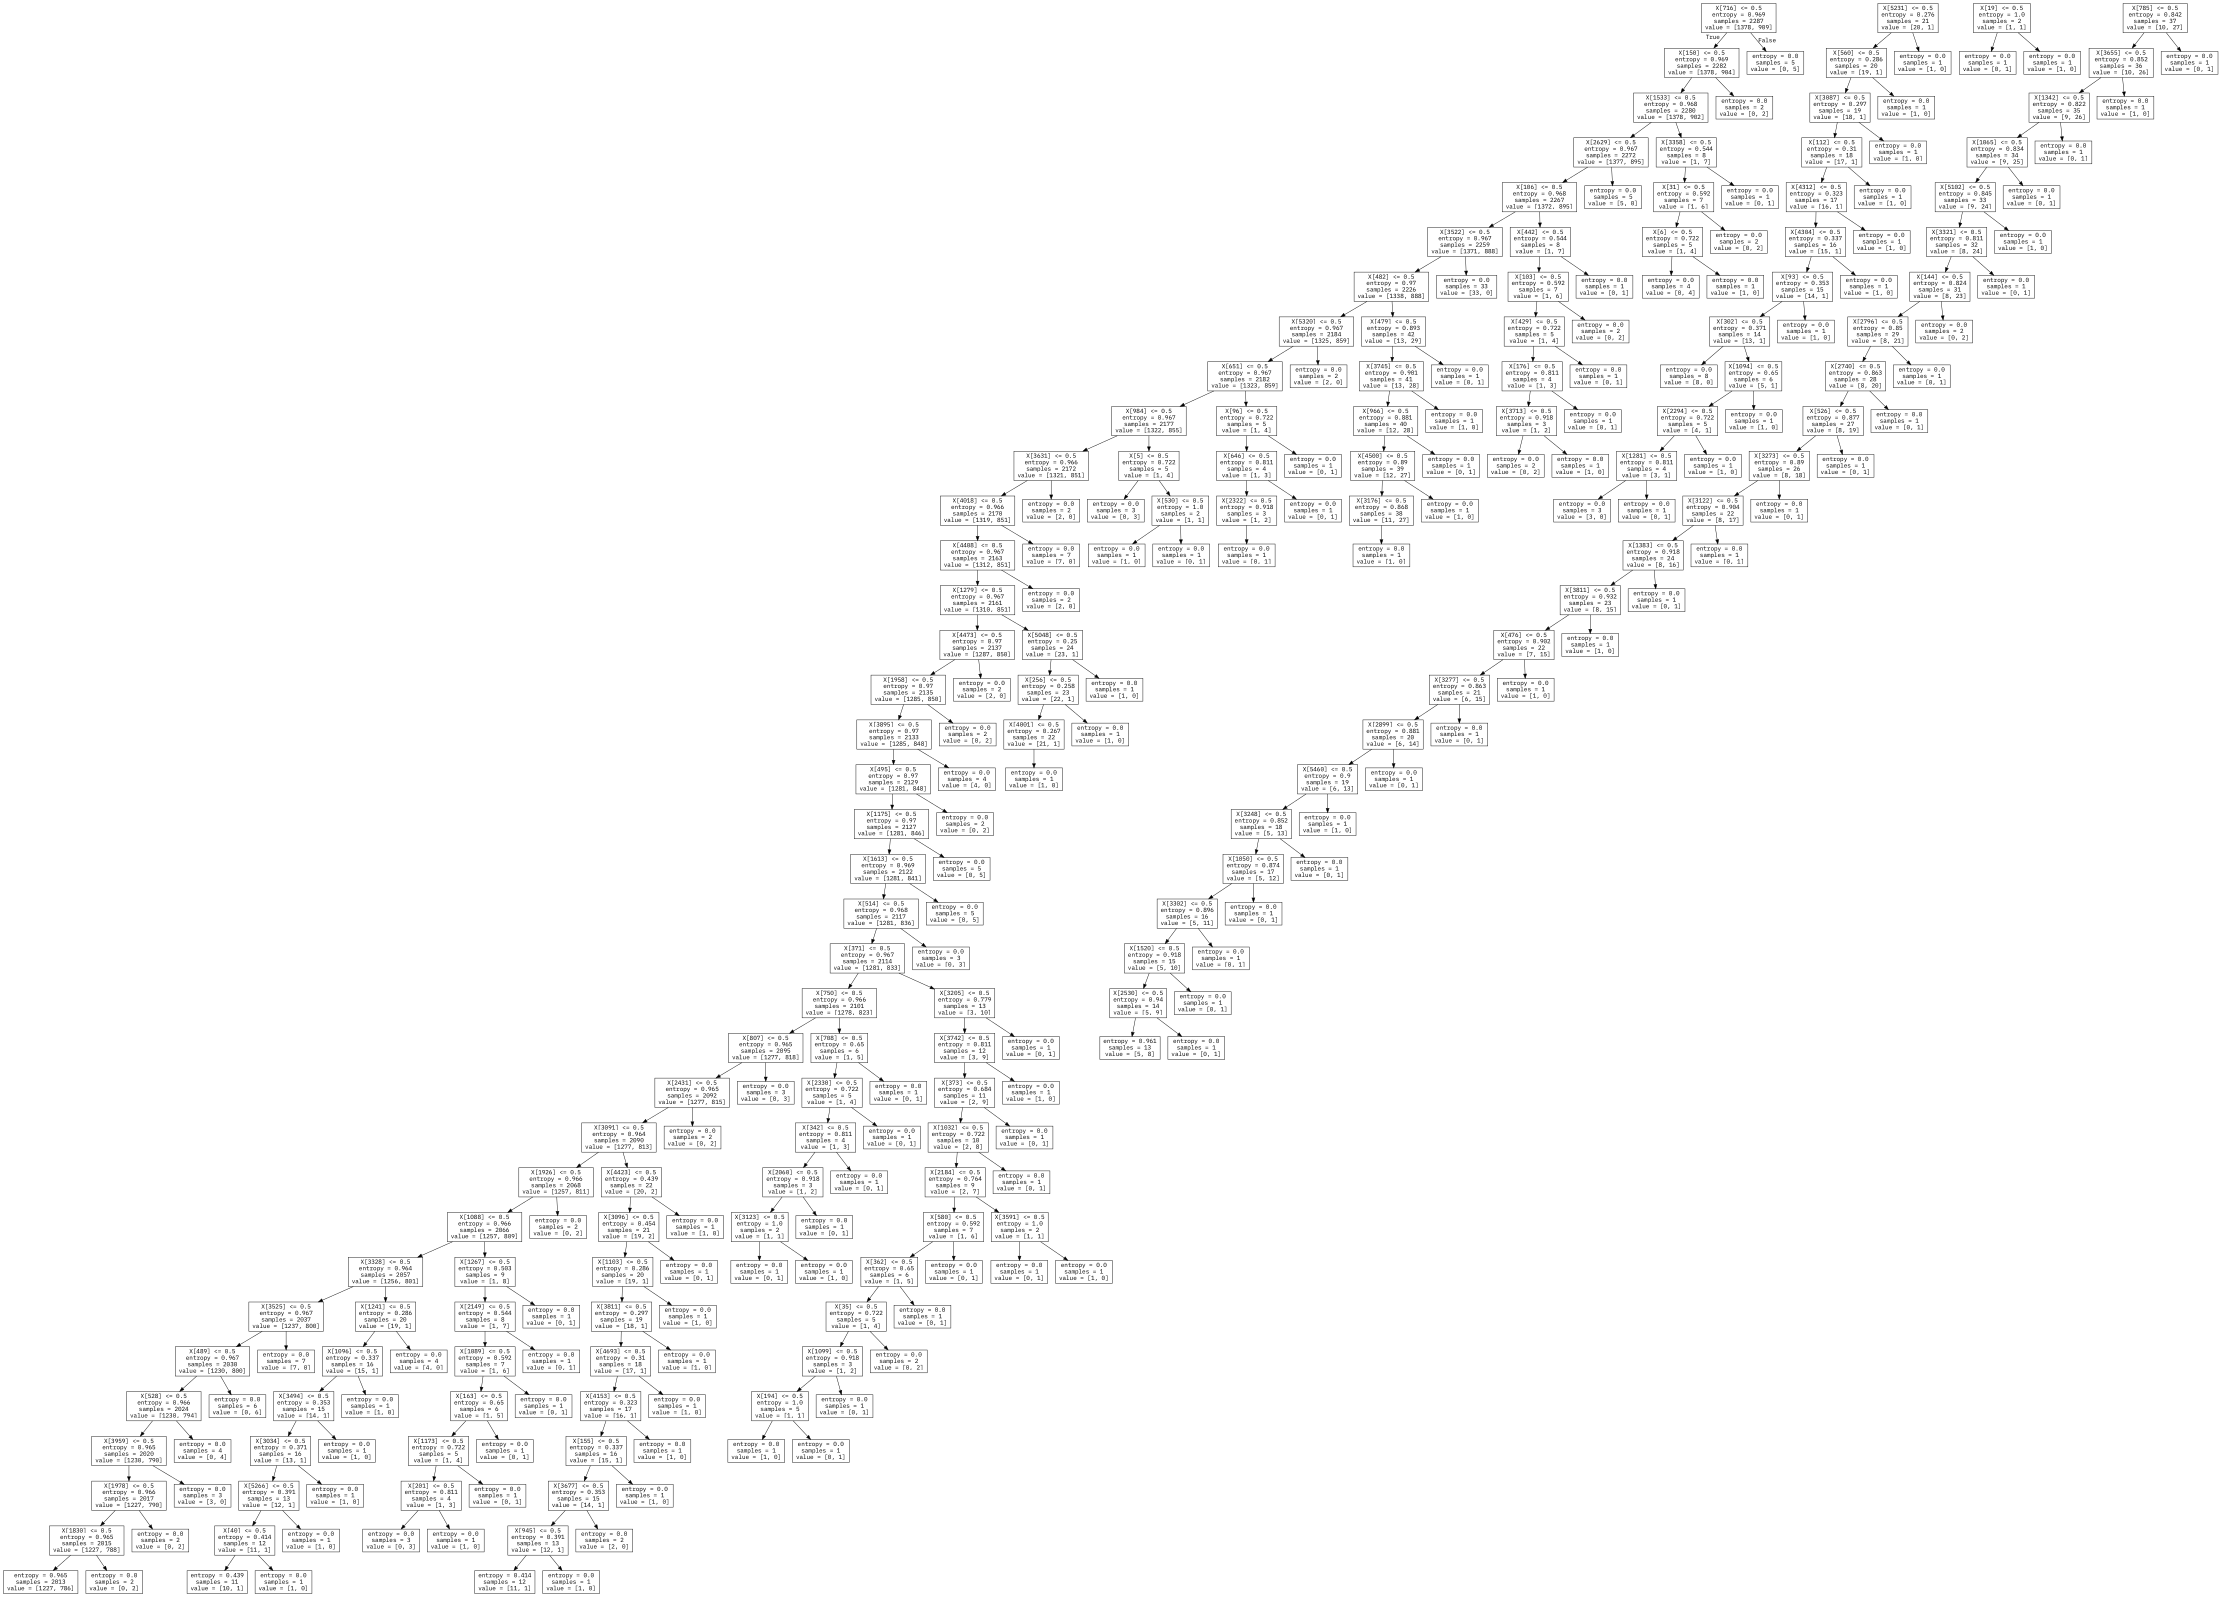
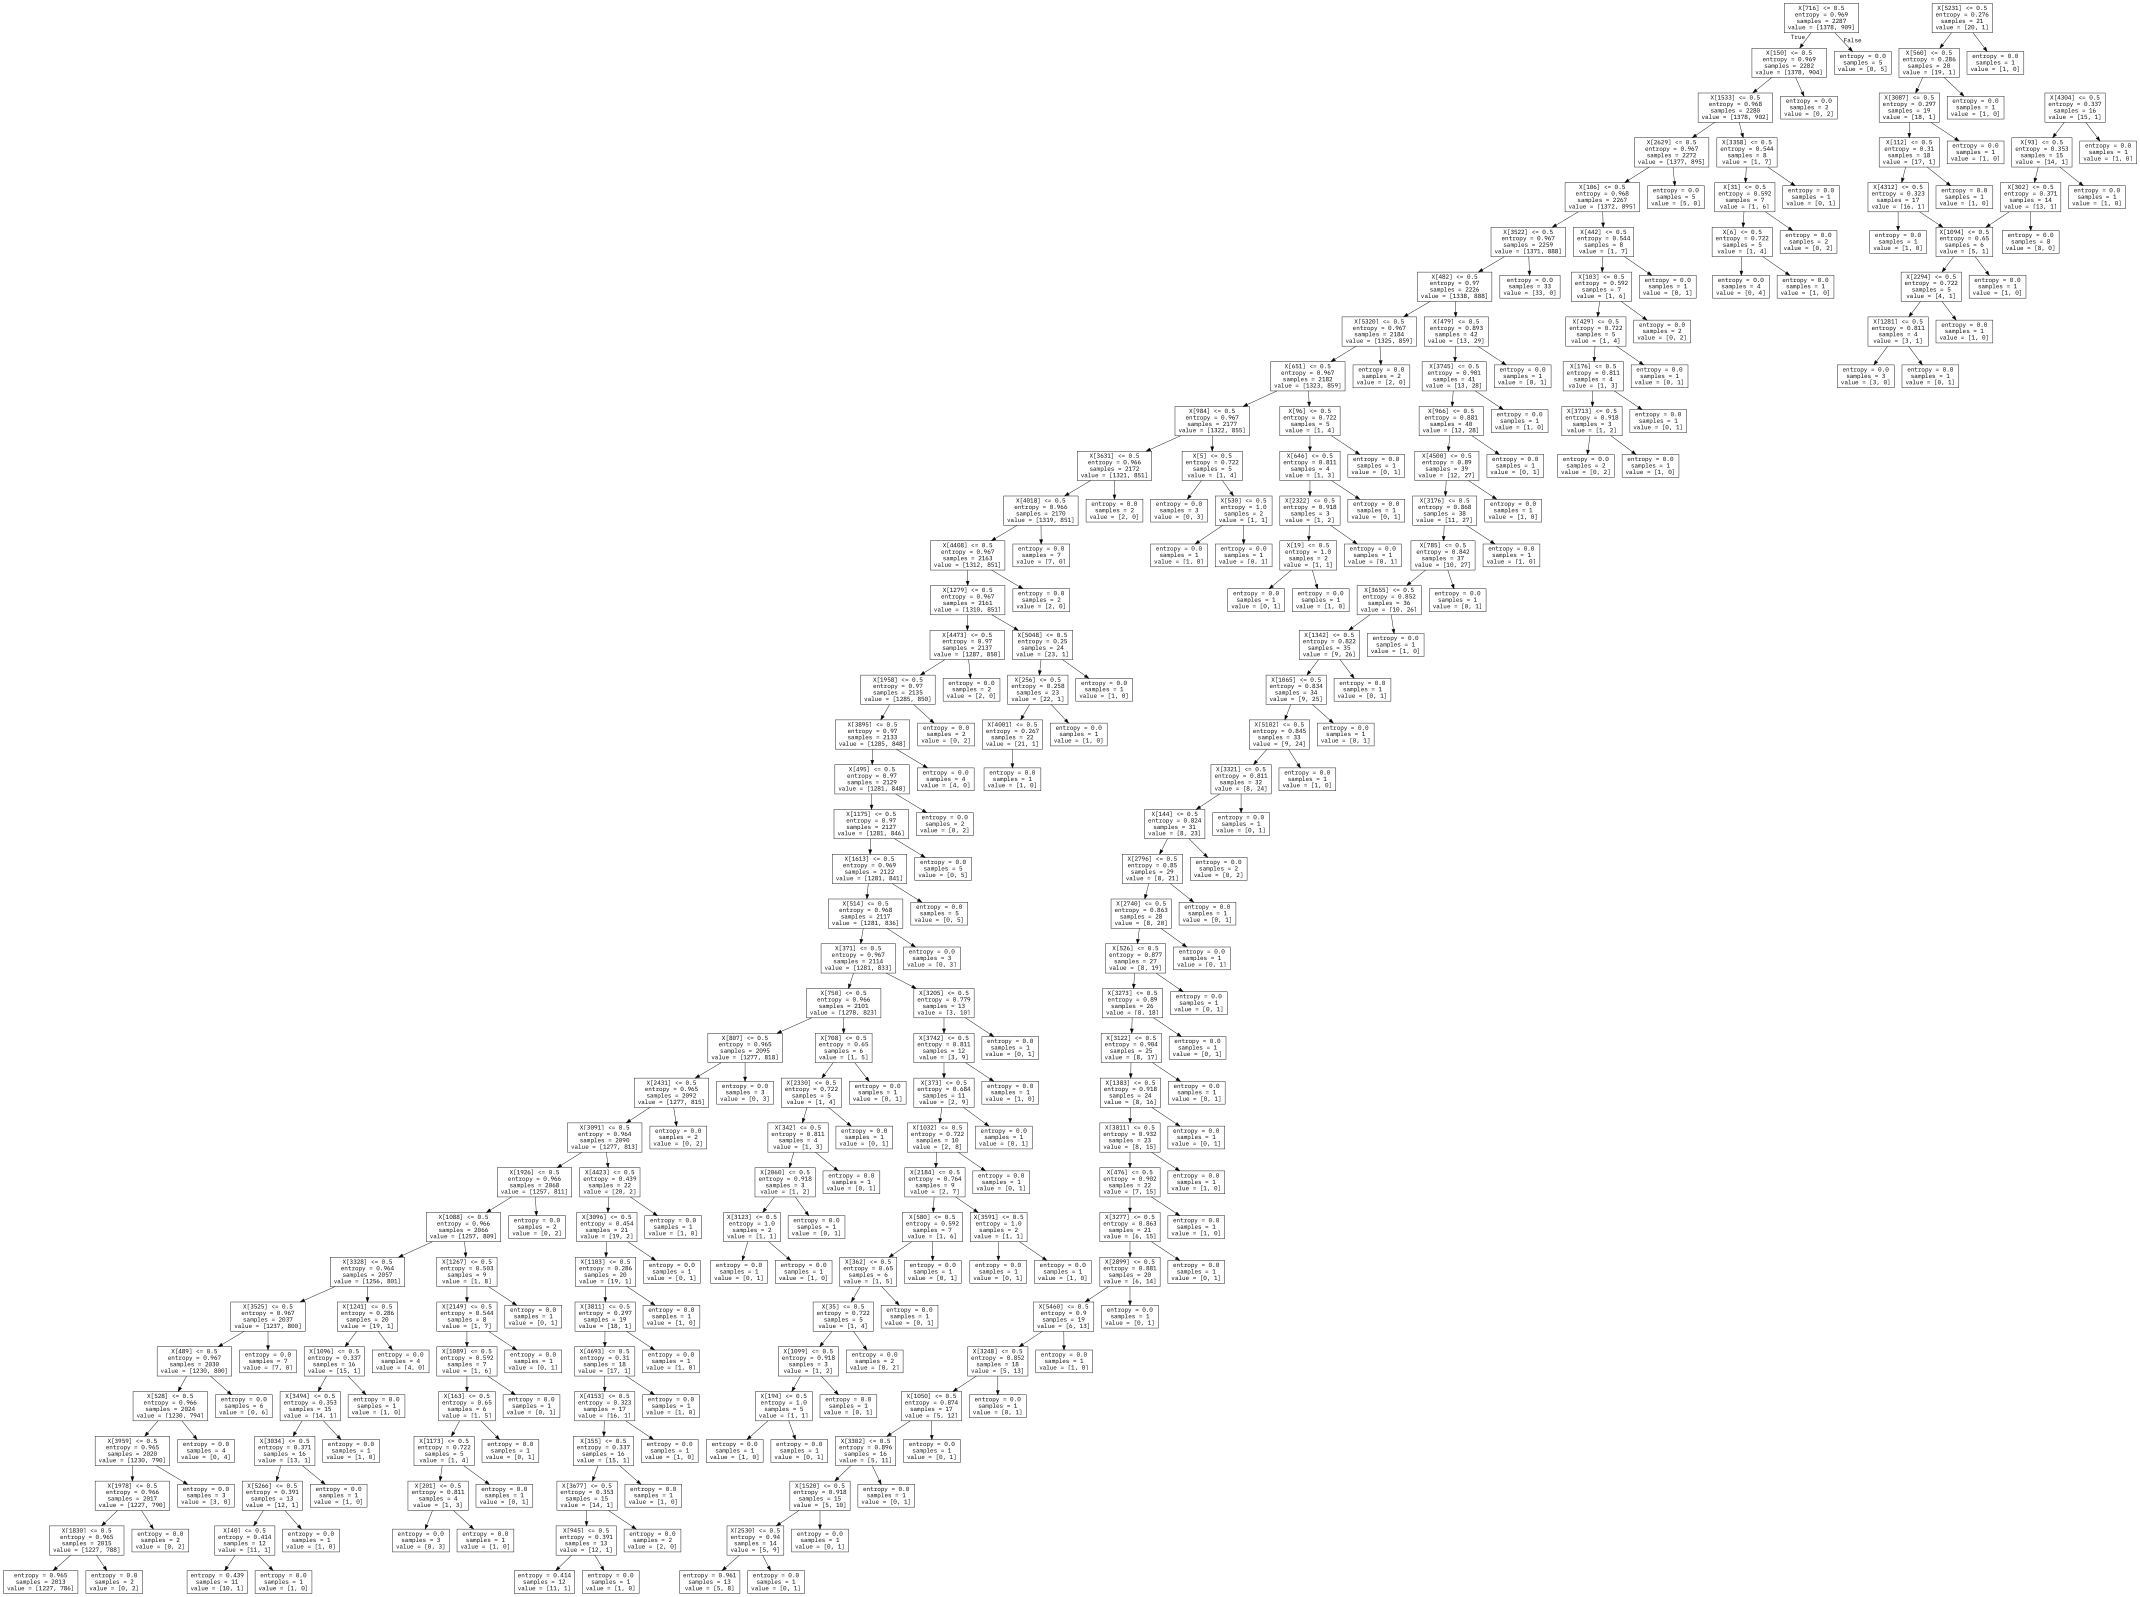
(1816, 217) -> (1929, 218)
(1713, 511) -> (1131, 1048)
none -> (1309, 531)
none -> (1444, 531)
